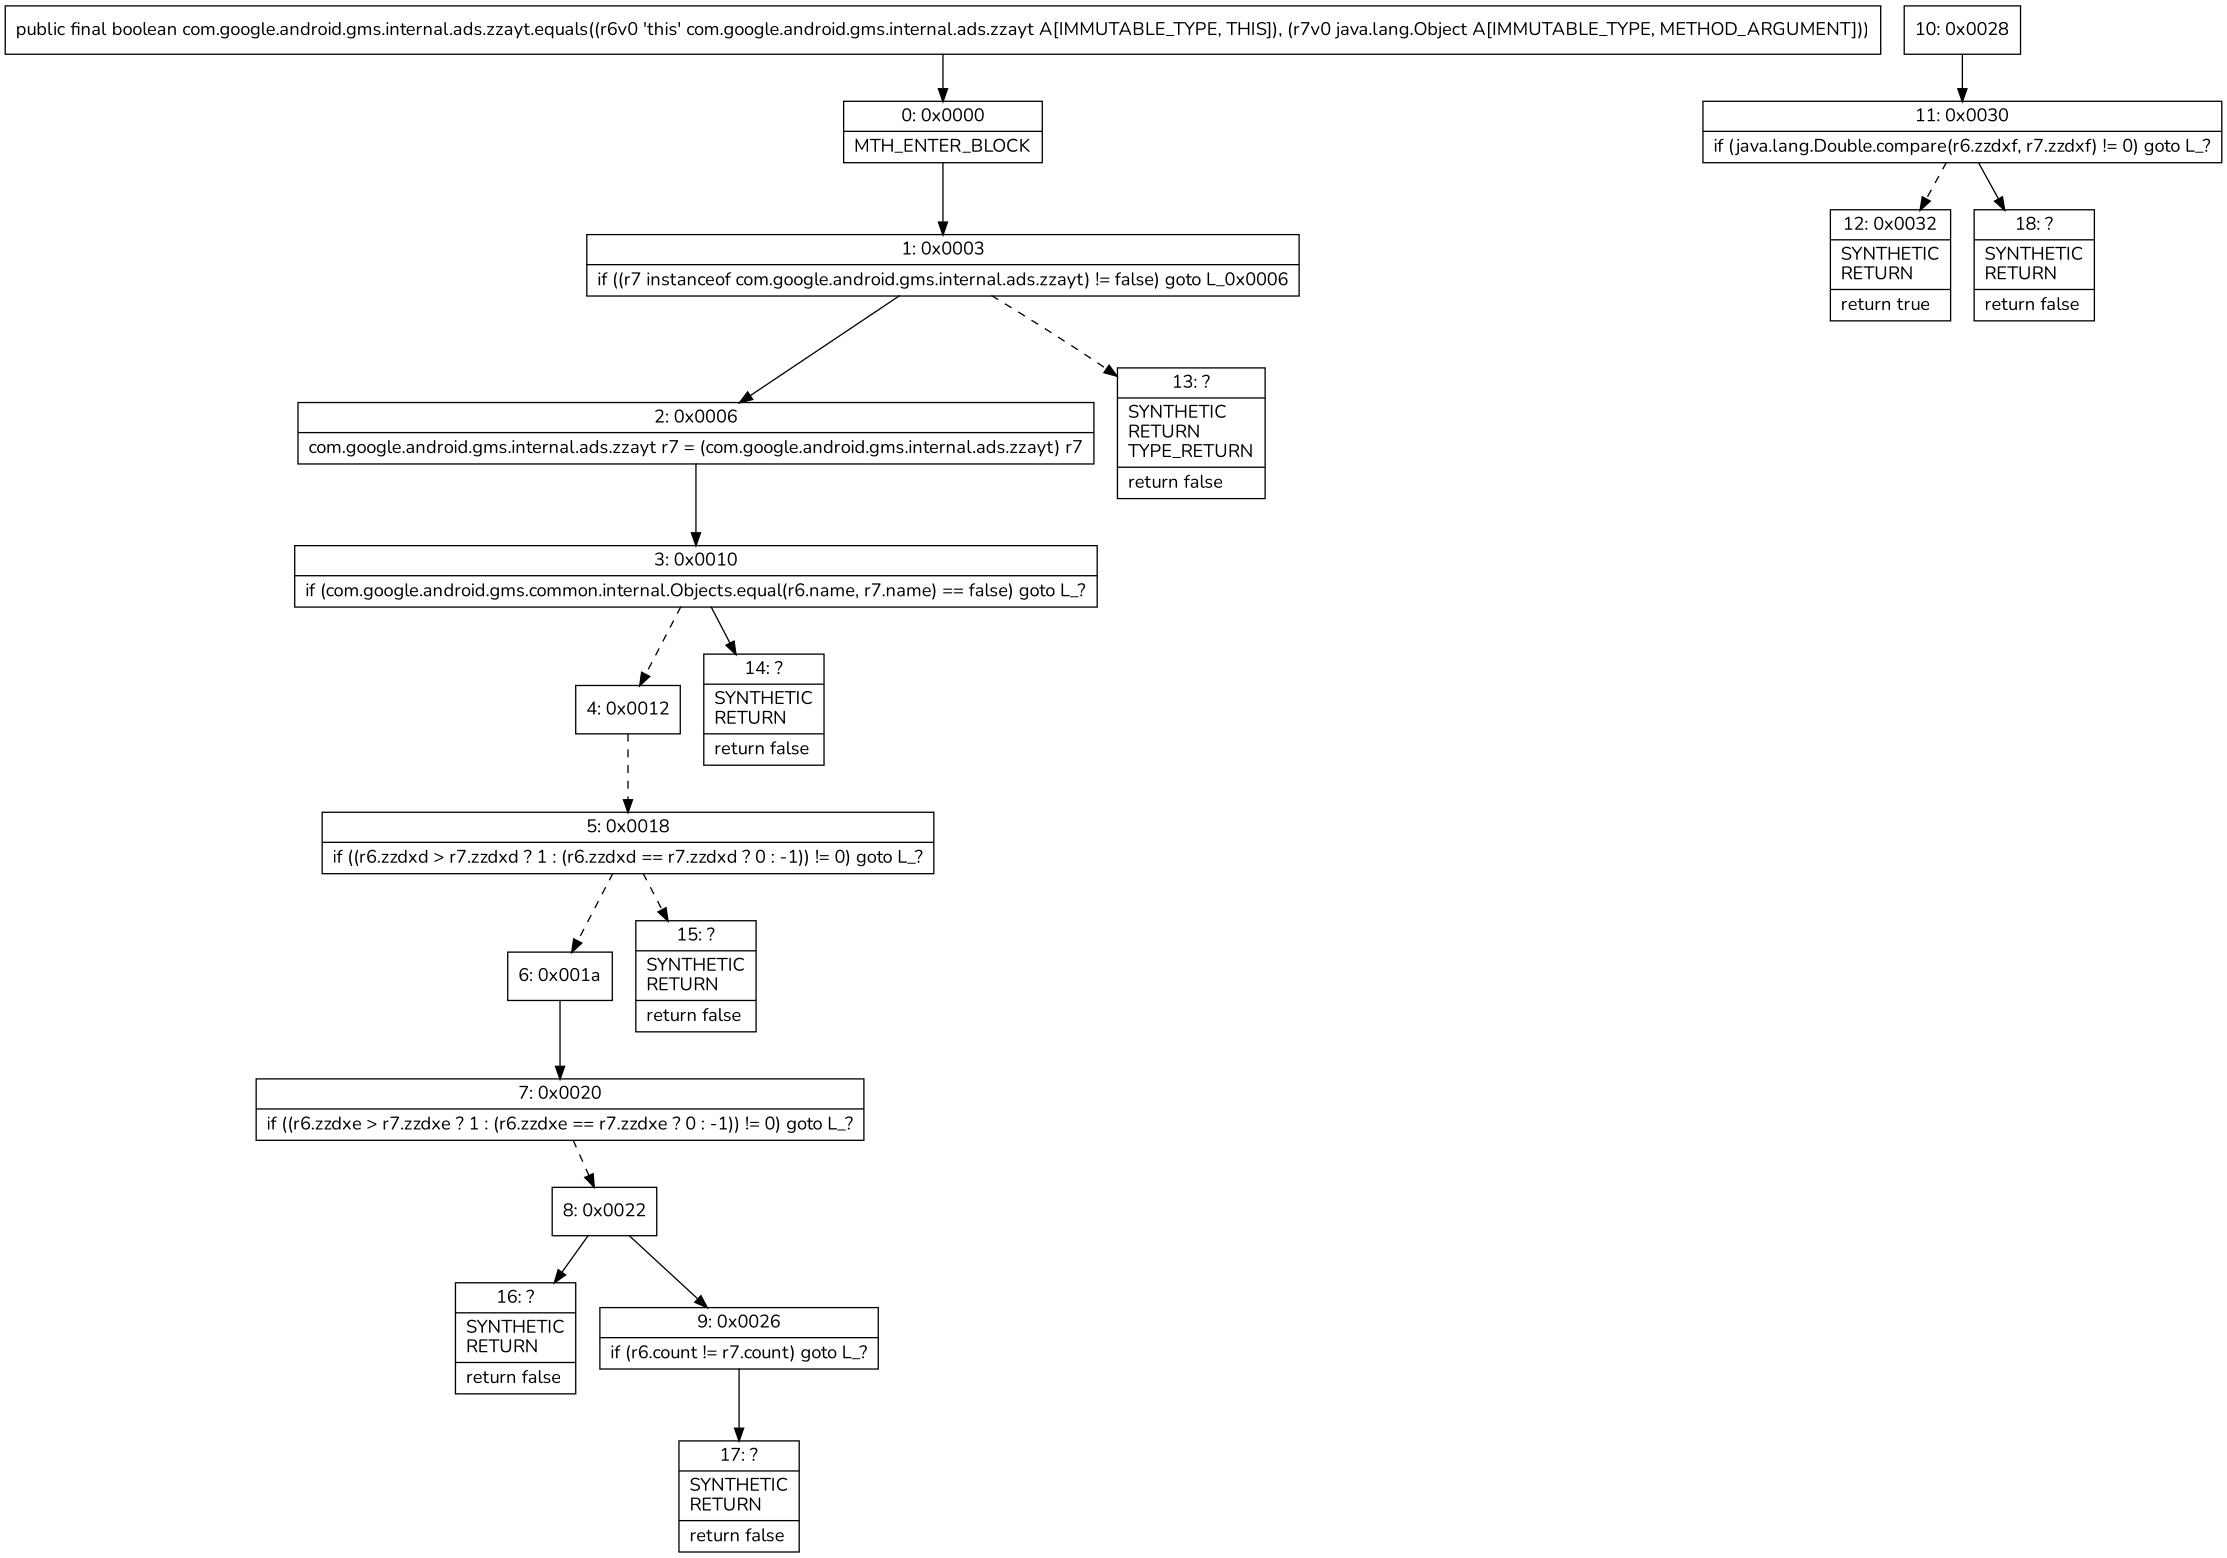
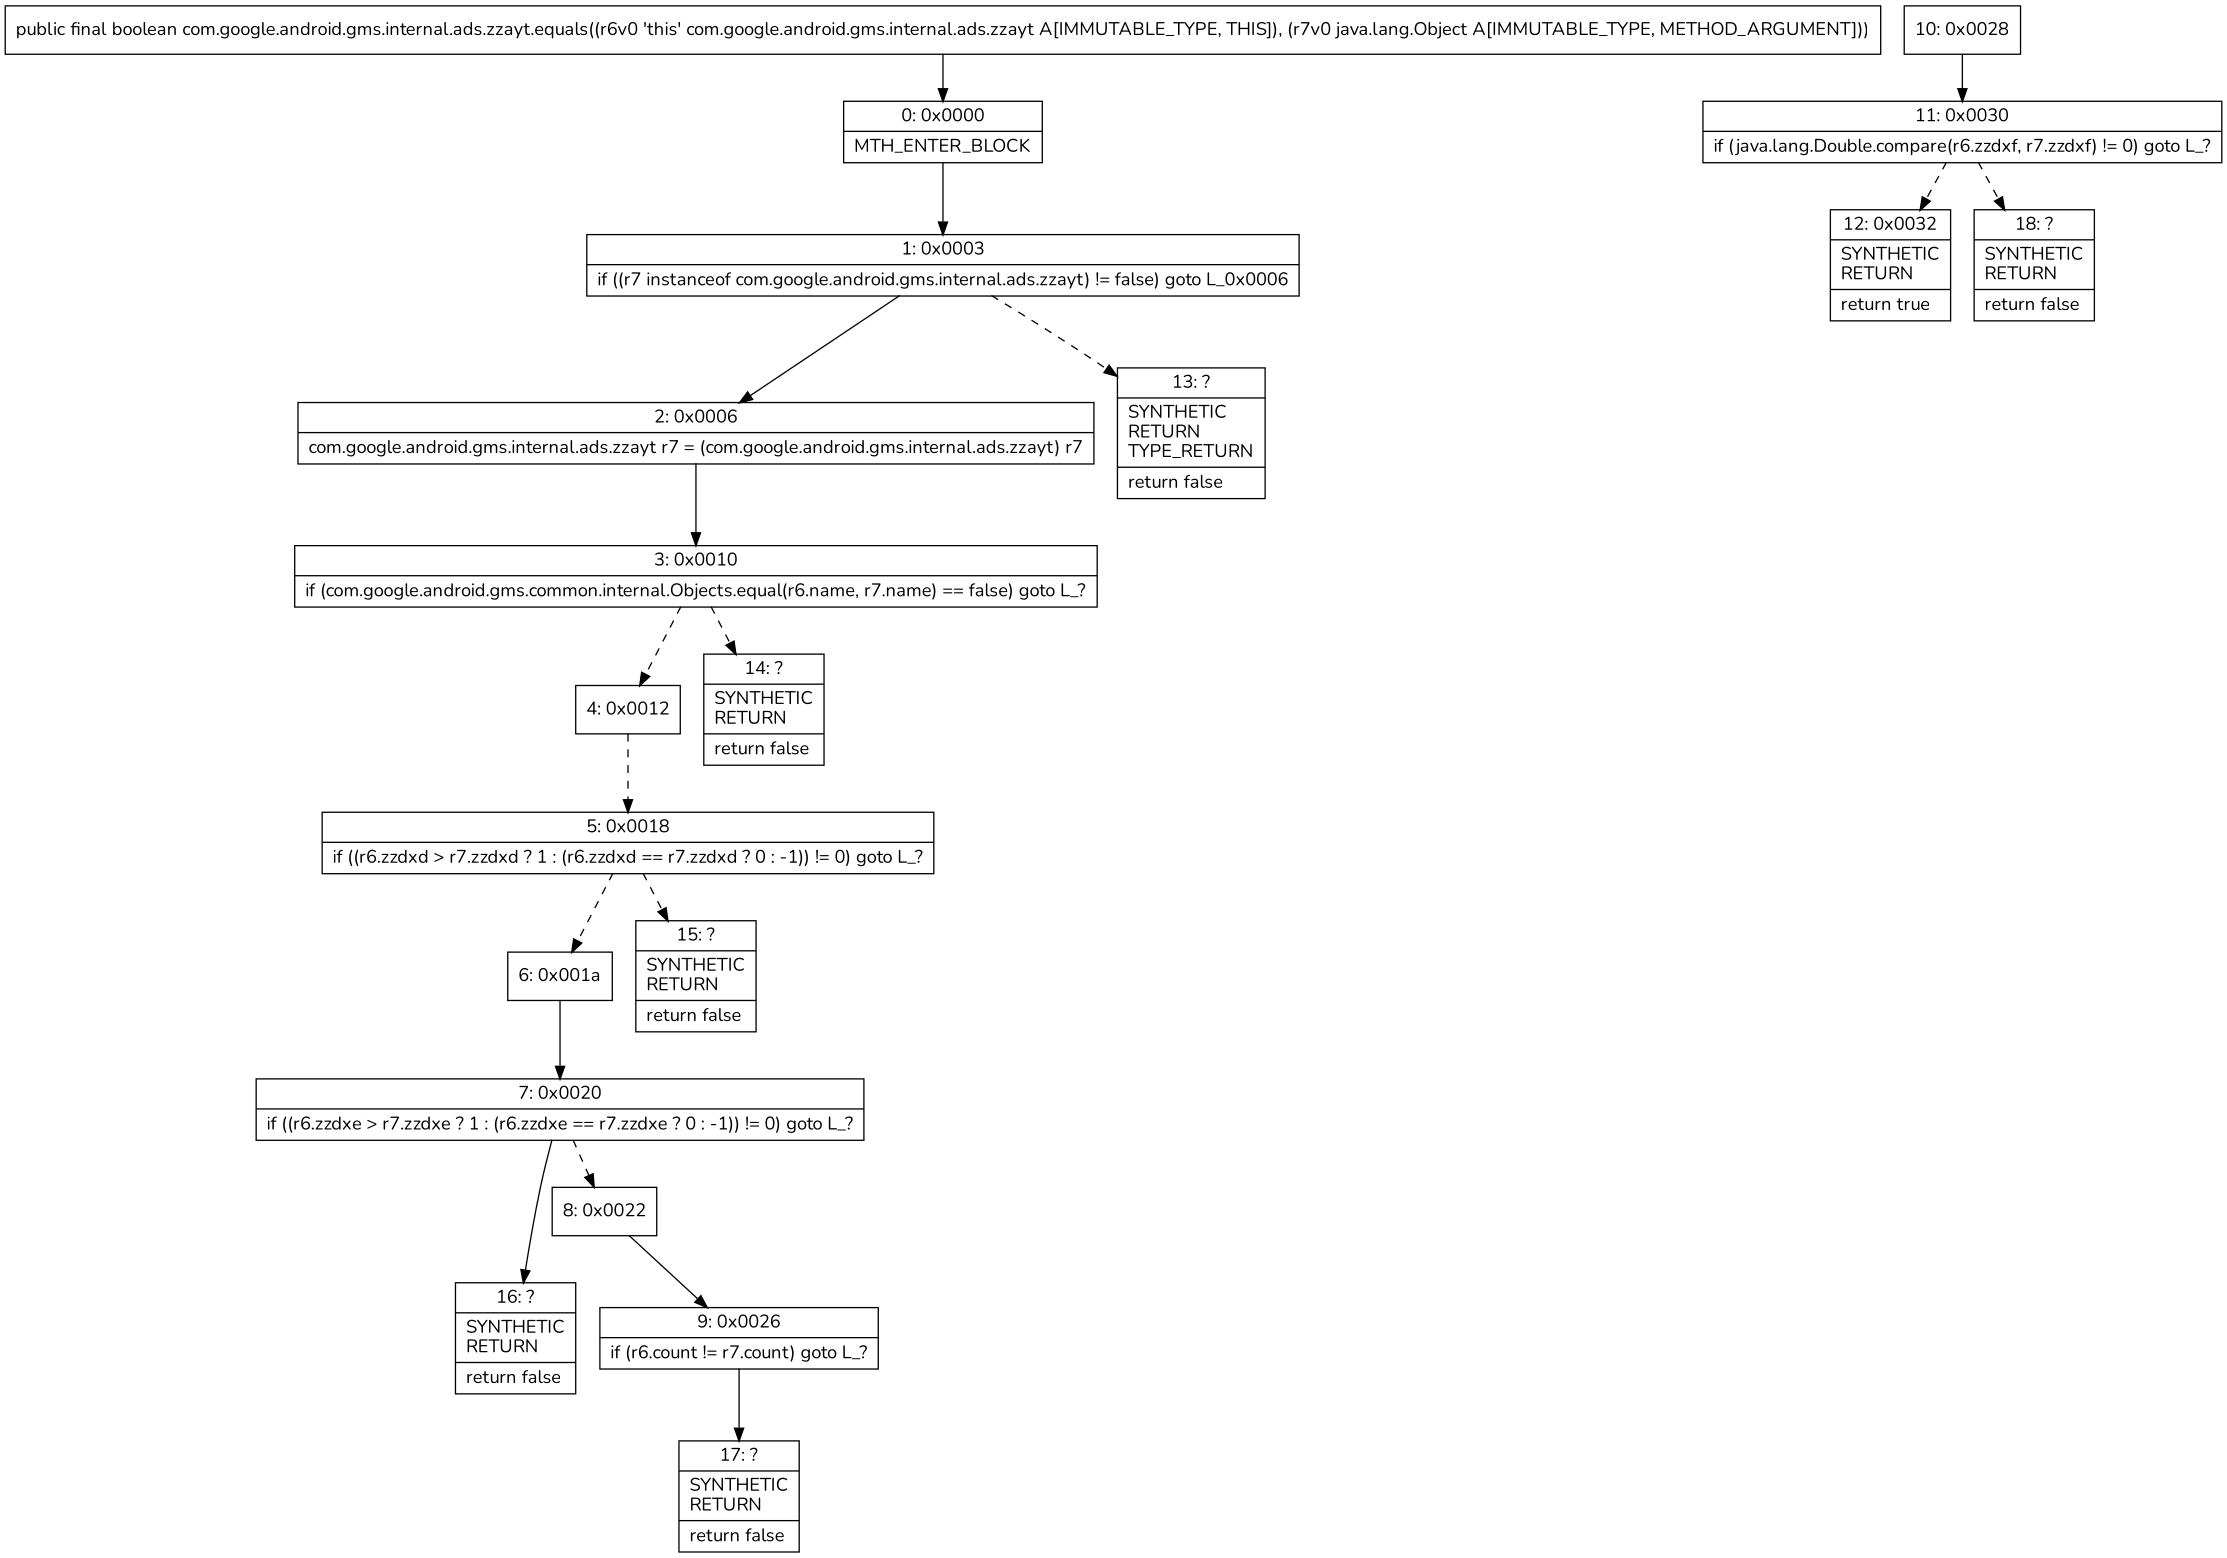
(1988, 180) -> (1988, 180)
(720, 625) -> (720, 625)
(575, 1254) -> (537, 1205)
